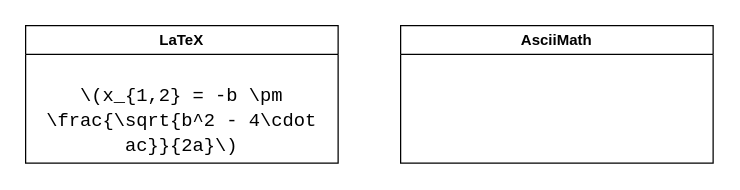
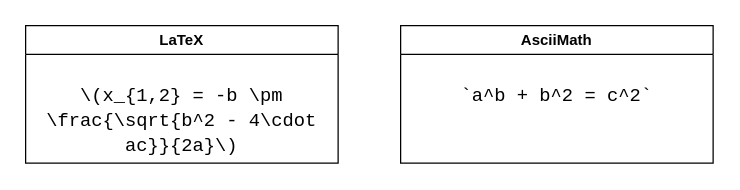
none -> (557, 113)
